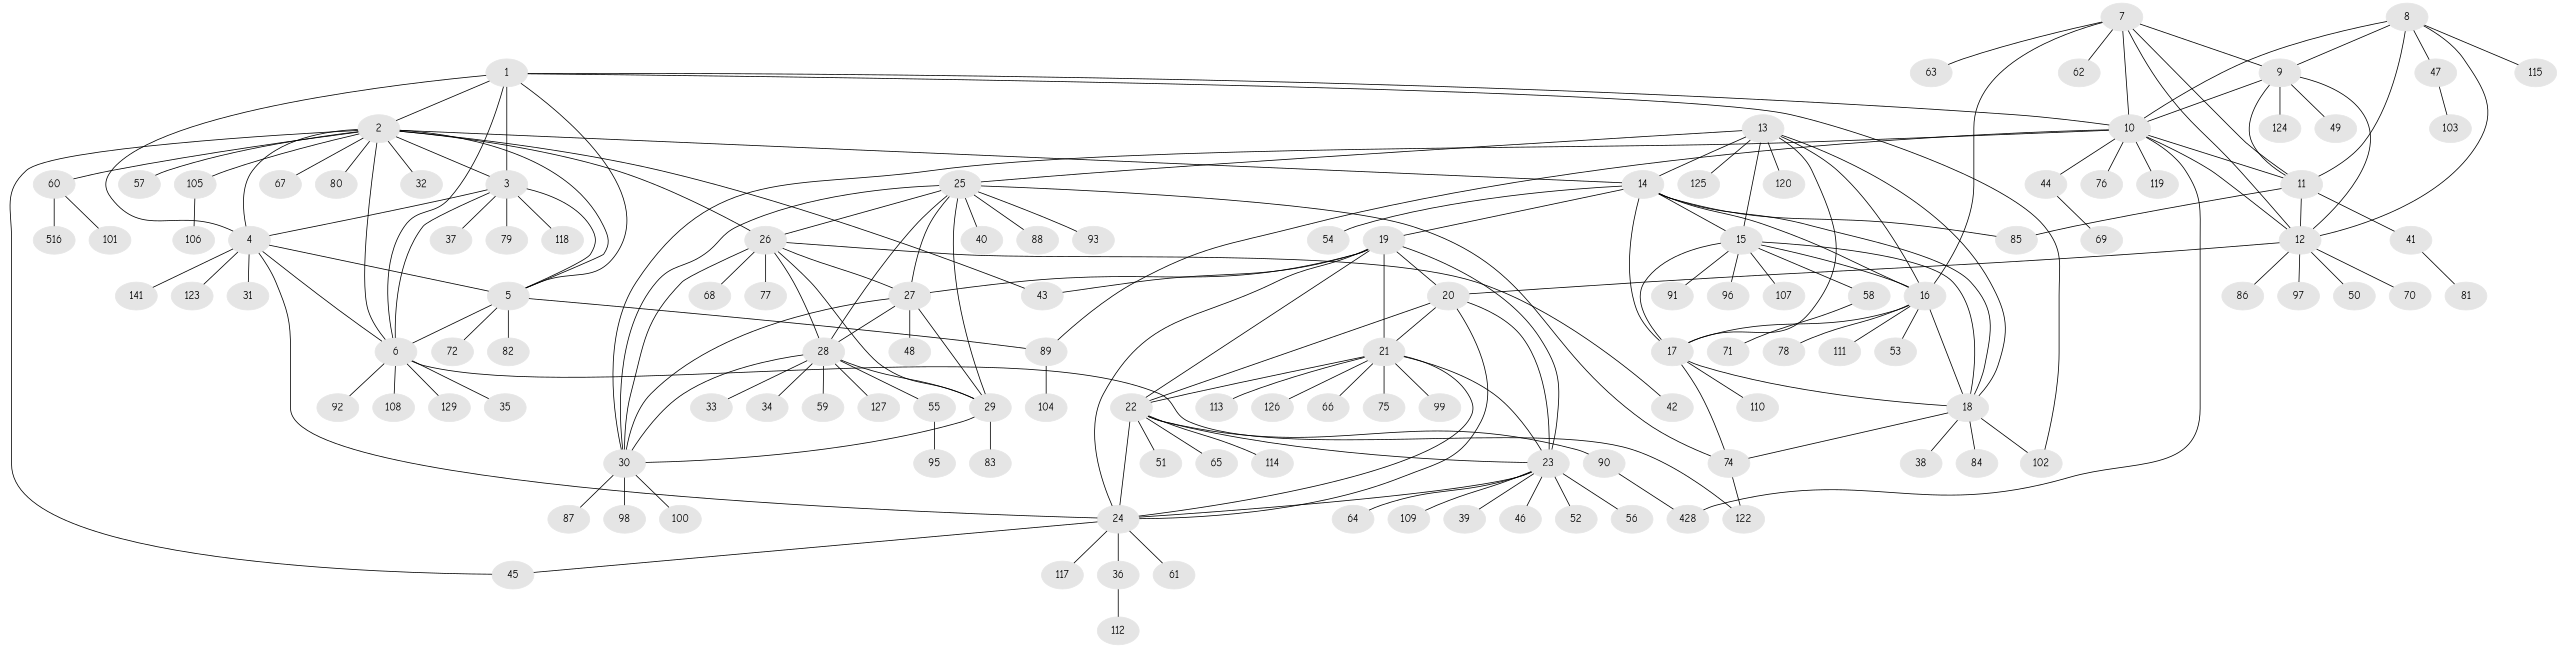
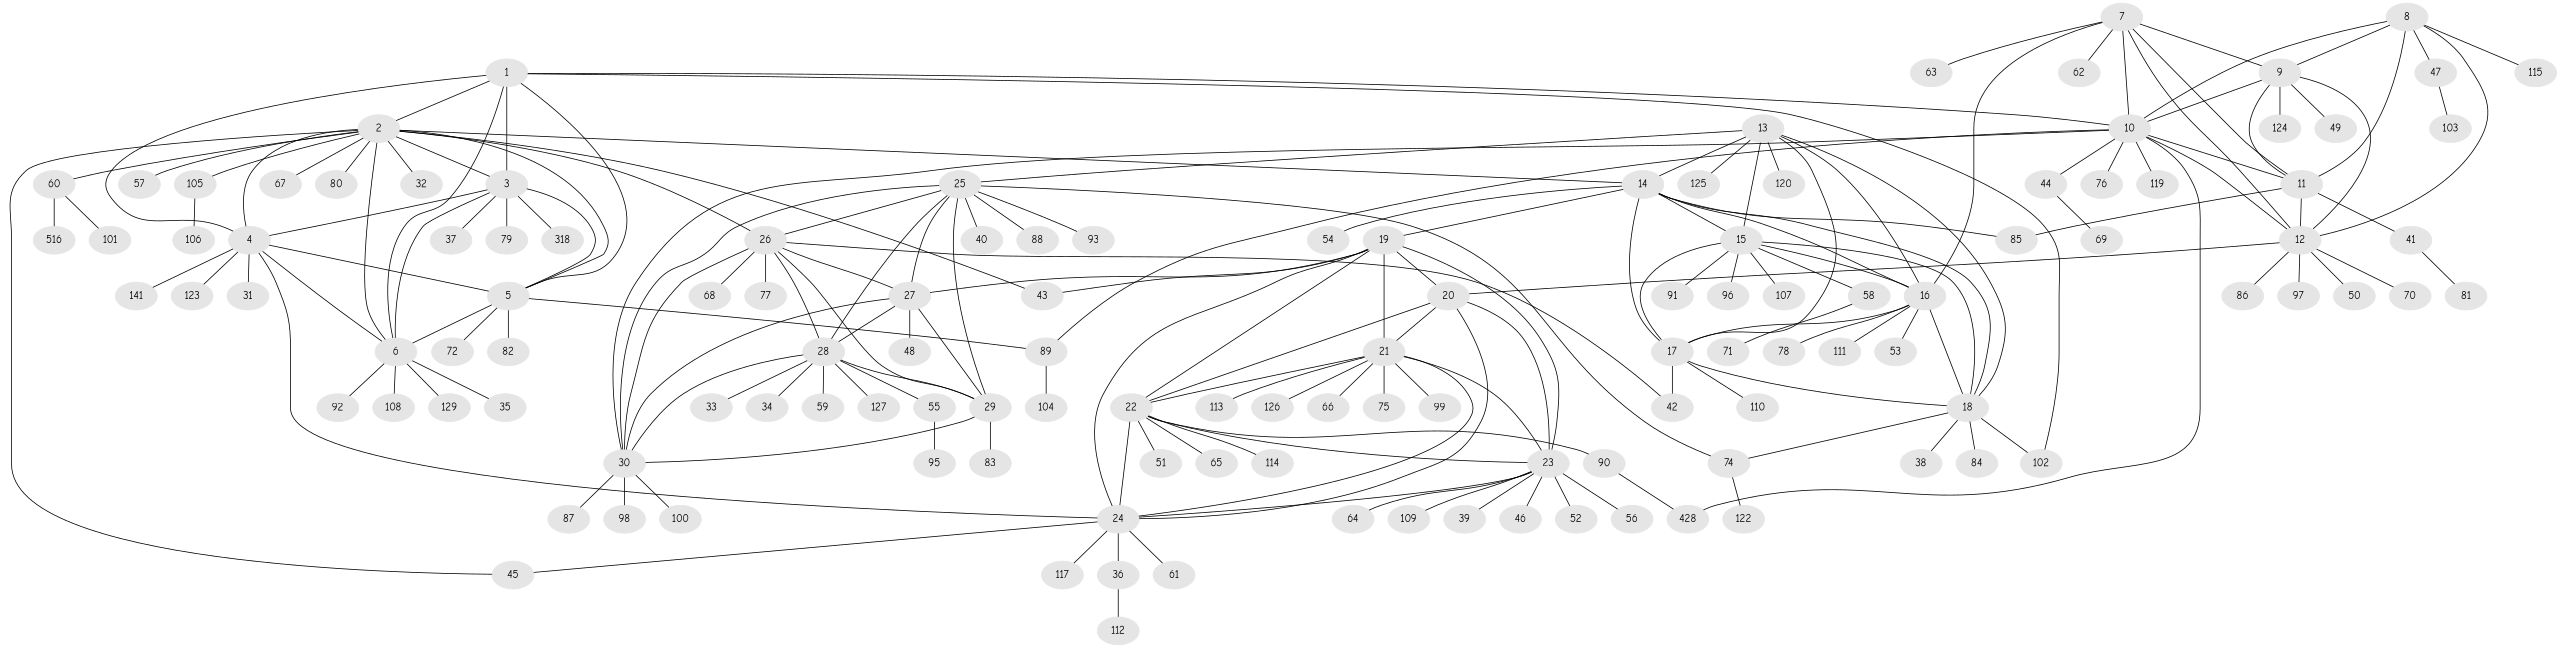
(563, 240) -> (563, 240)
(1087, 376) -> none
(1706, 406) -> (1672, 380)
